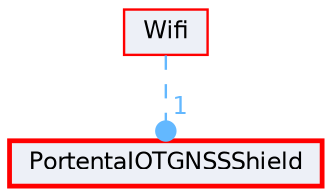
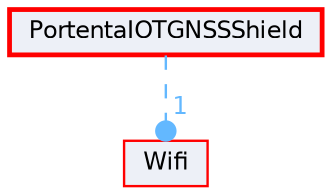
(166, 88) -> (166, 88)
